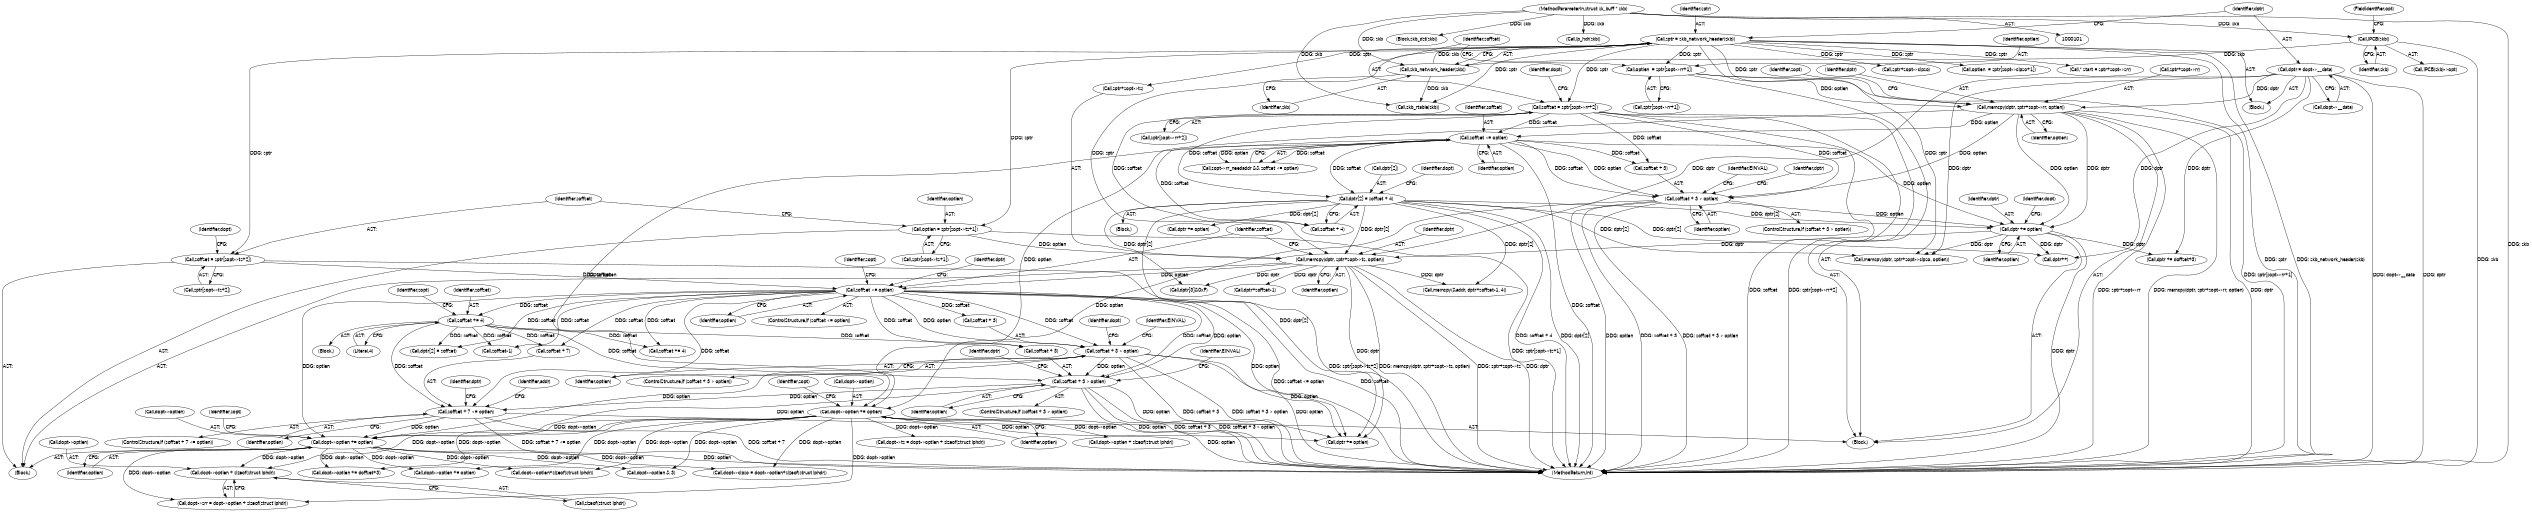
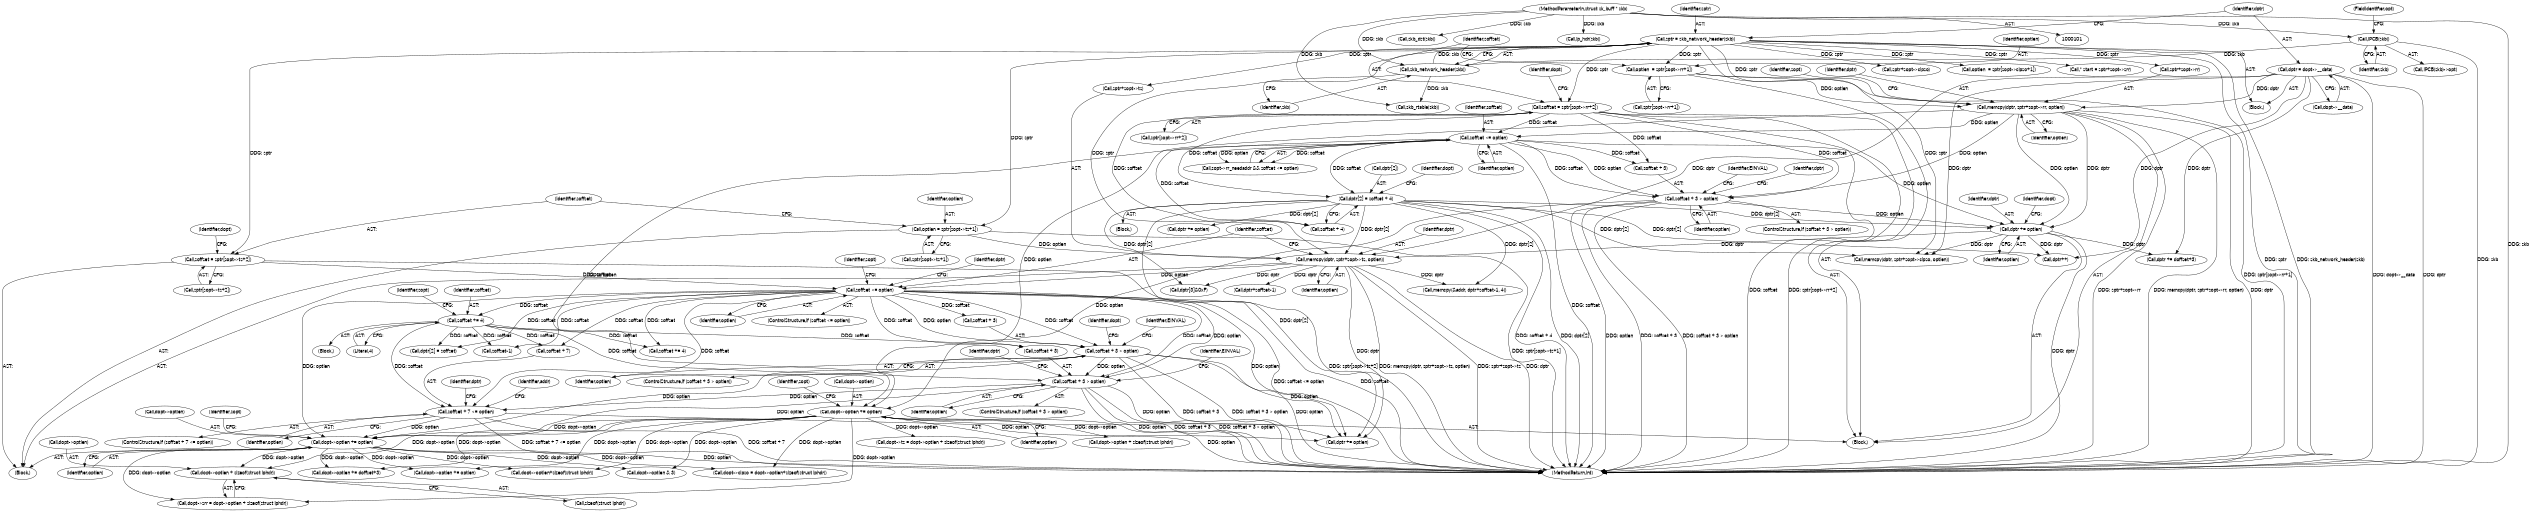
(1417, 40) -> (1417, 40)
(1538, 55) -> (1953, 48)
